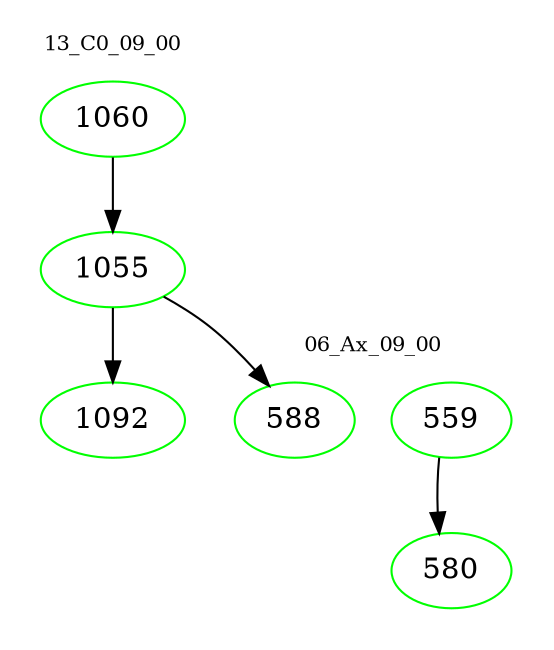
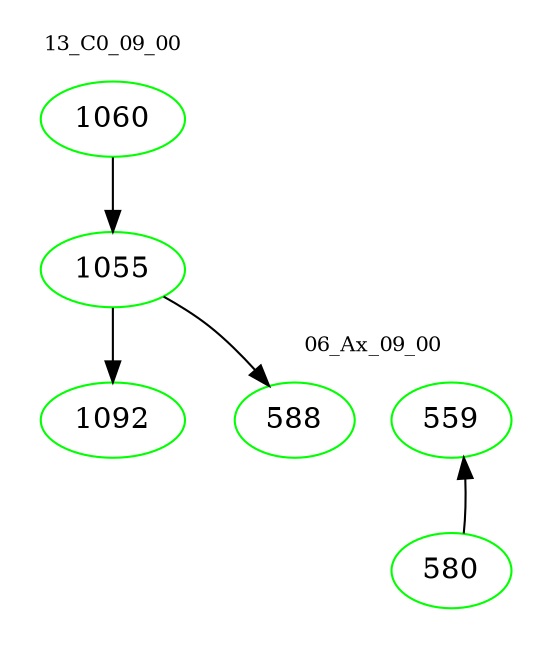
(438, 485) -> (465, 506)
